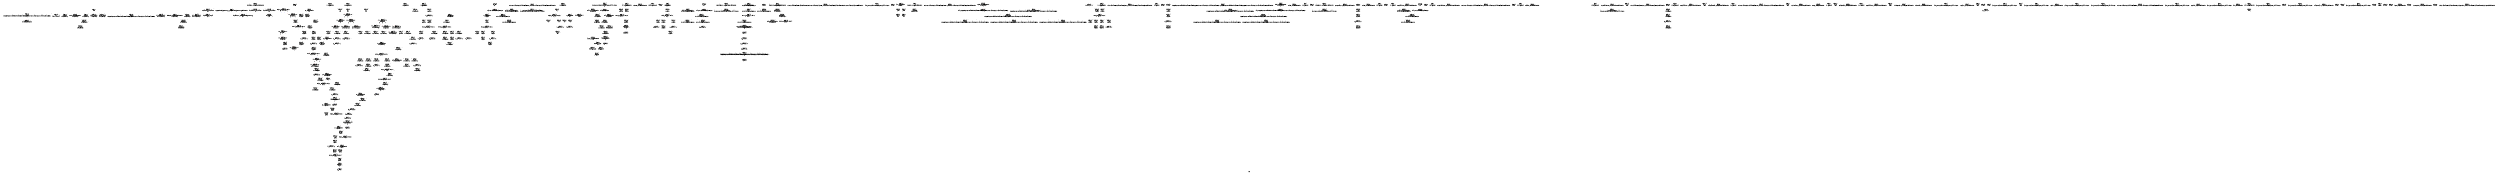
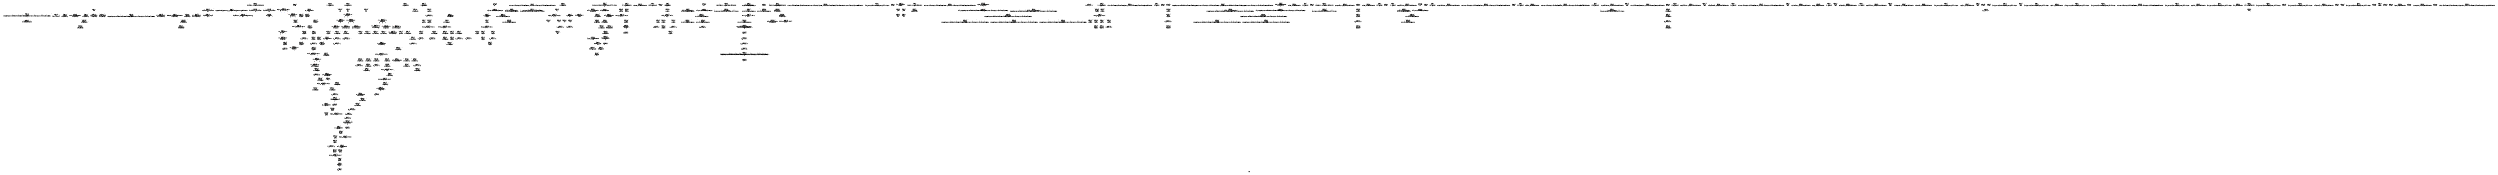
none -> (1565, 5)
